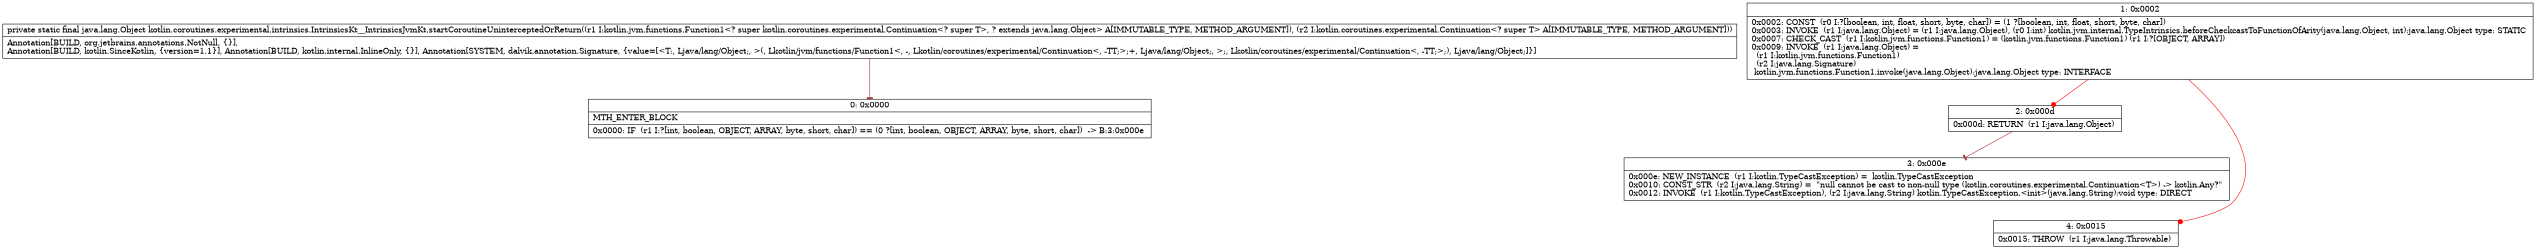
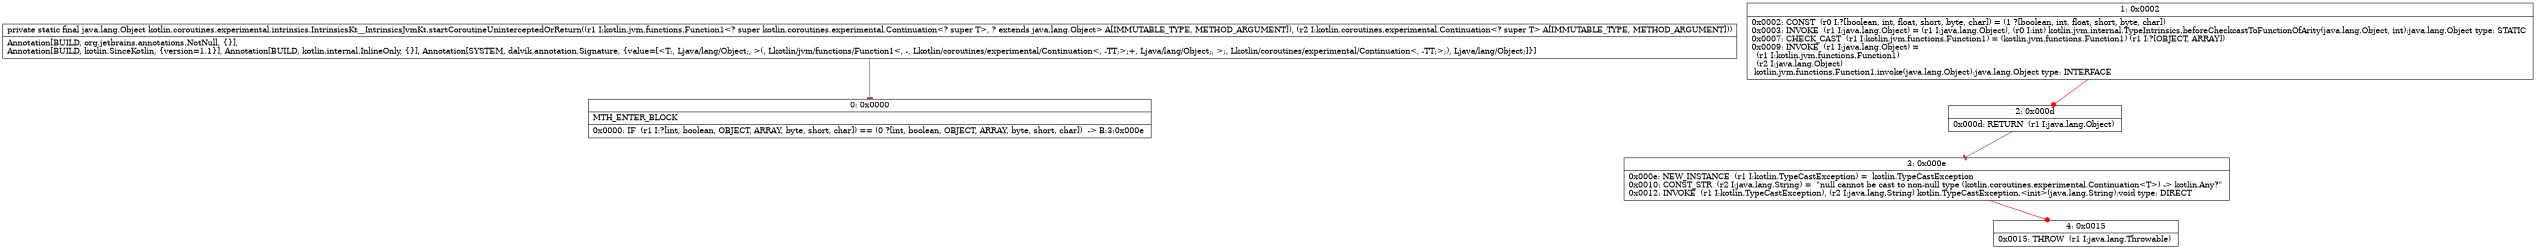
(1804, 64) -> (1797, 64)
(2244, 160) -> (2017, 210)
